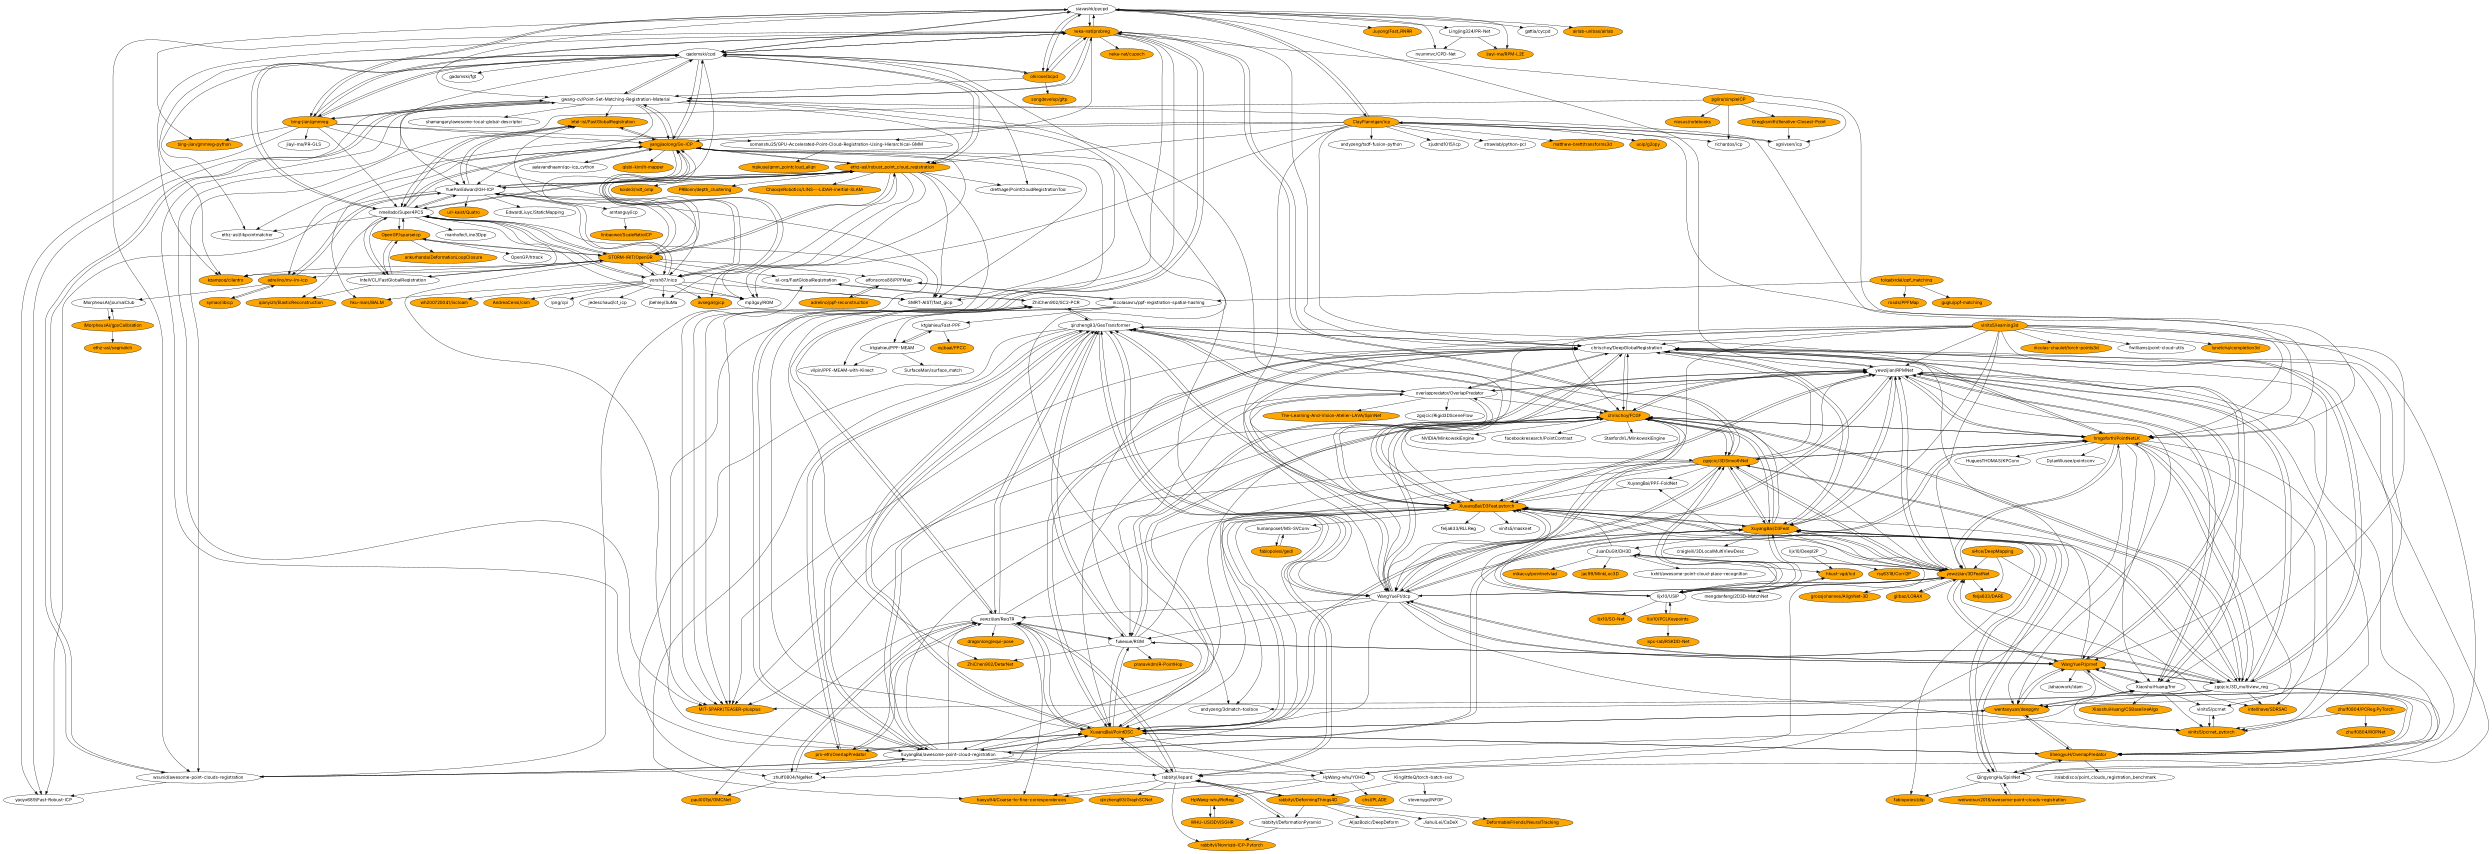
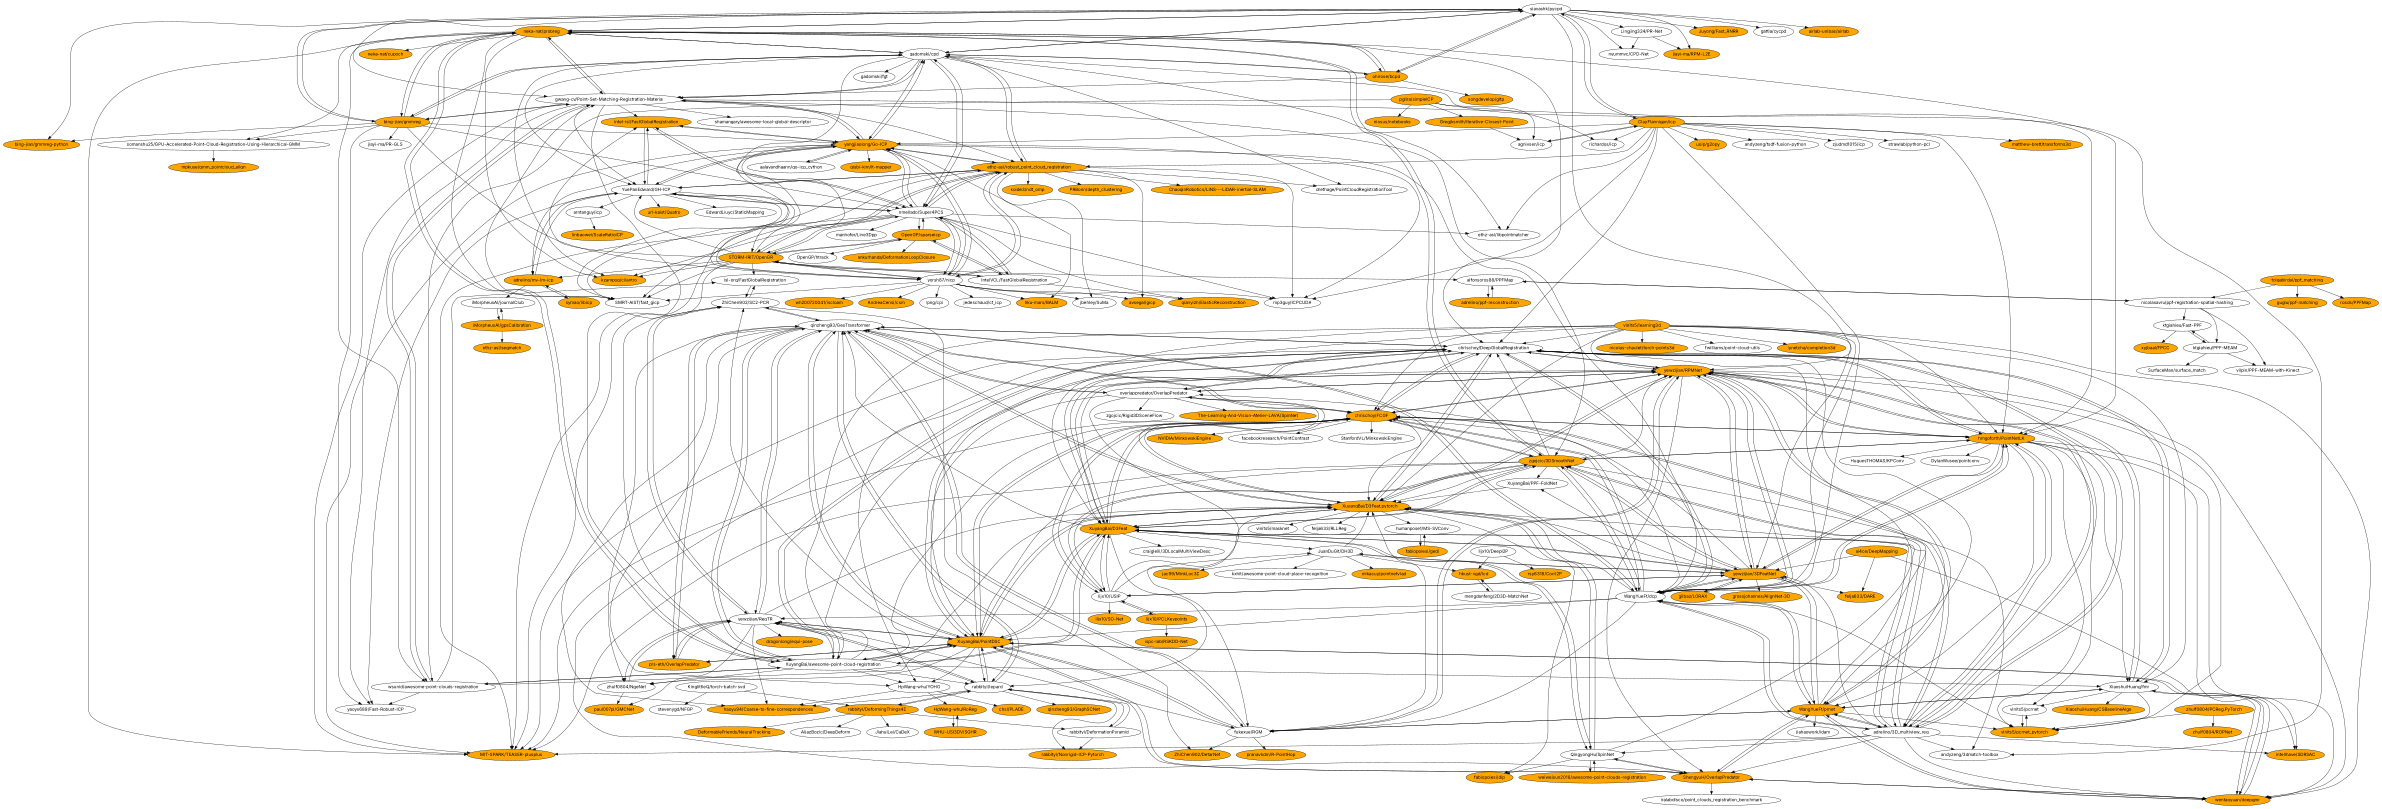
(759, 303) -> (1292, 303)
(1894, 371) -> (1683, 371)
(1448, 439) -> (1185, 439)
(1062, 631) -> none
(2241, 687) -> (1901, 732)
